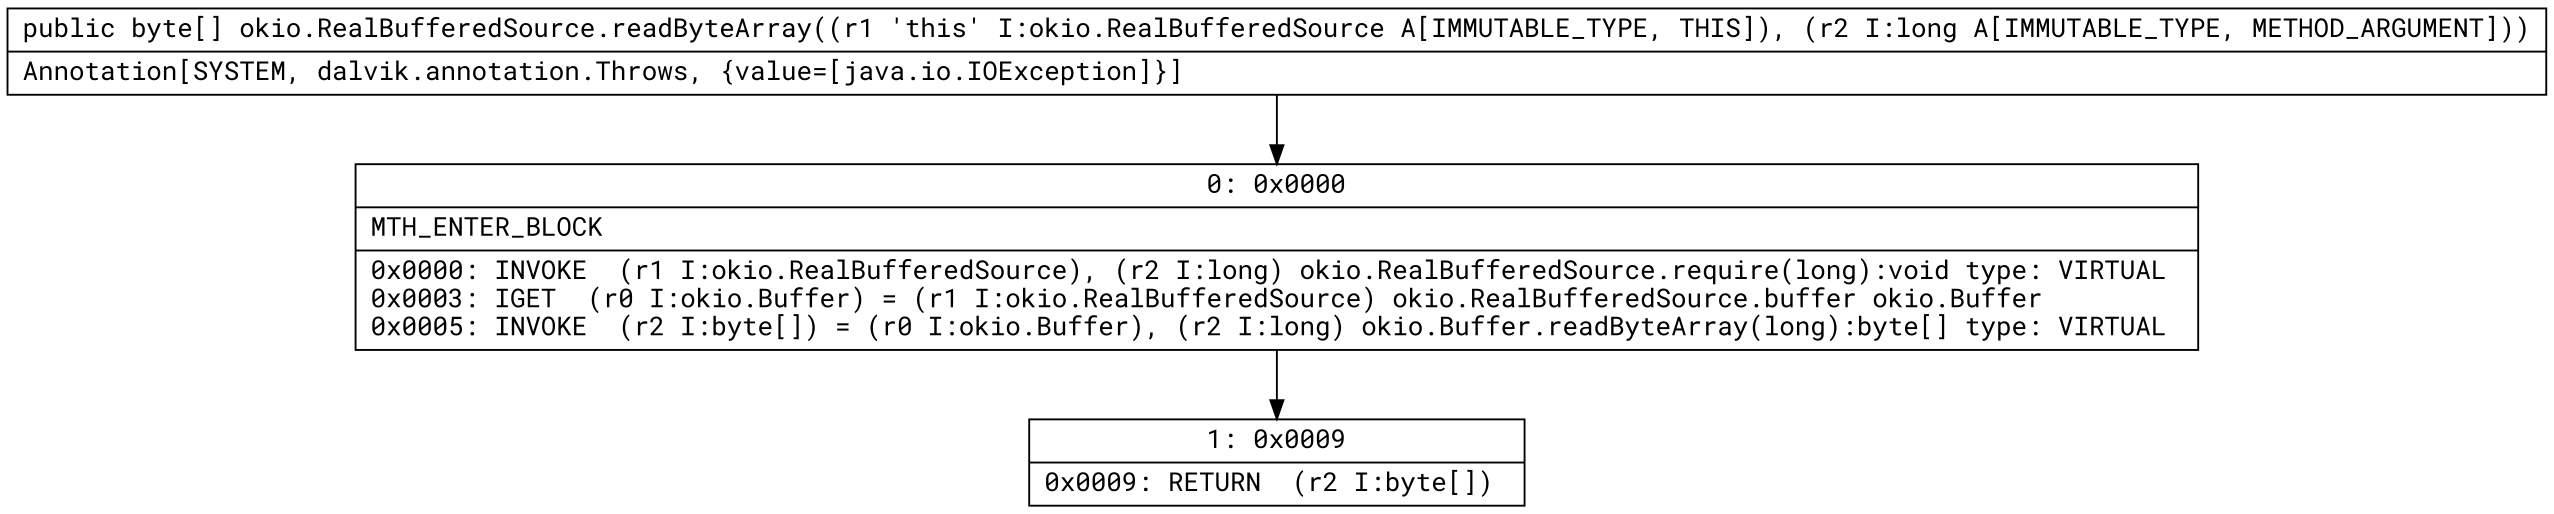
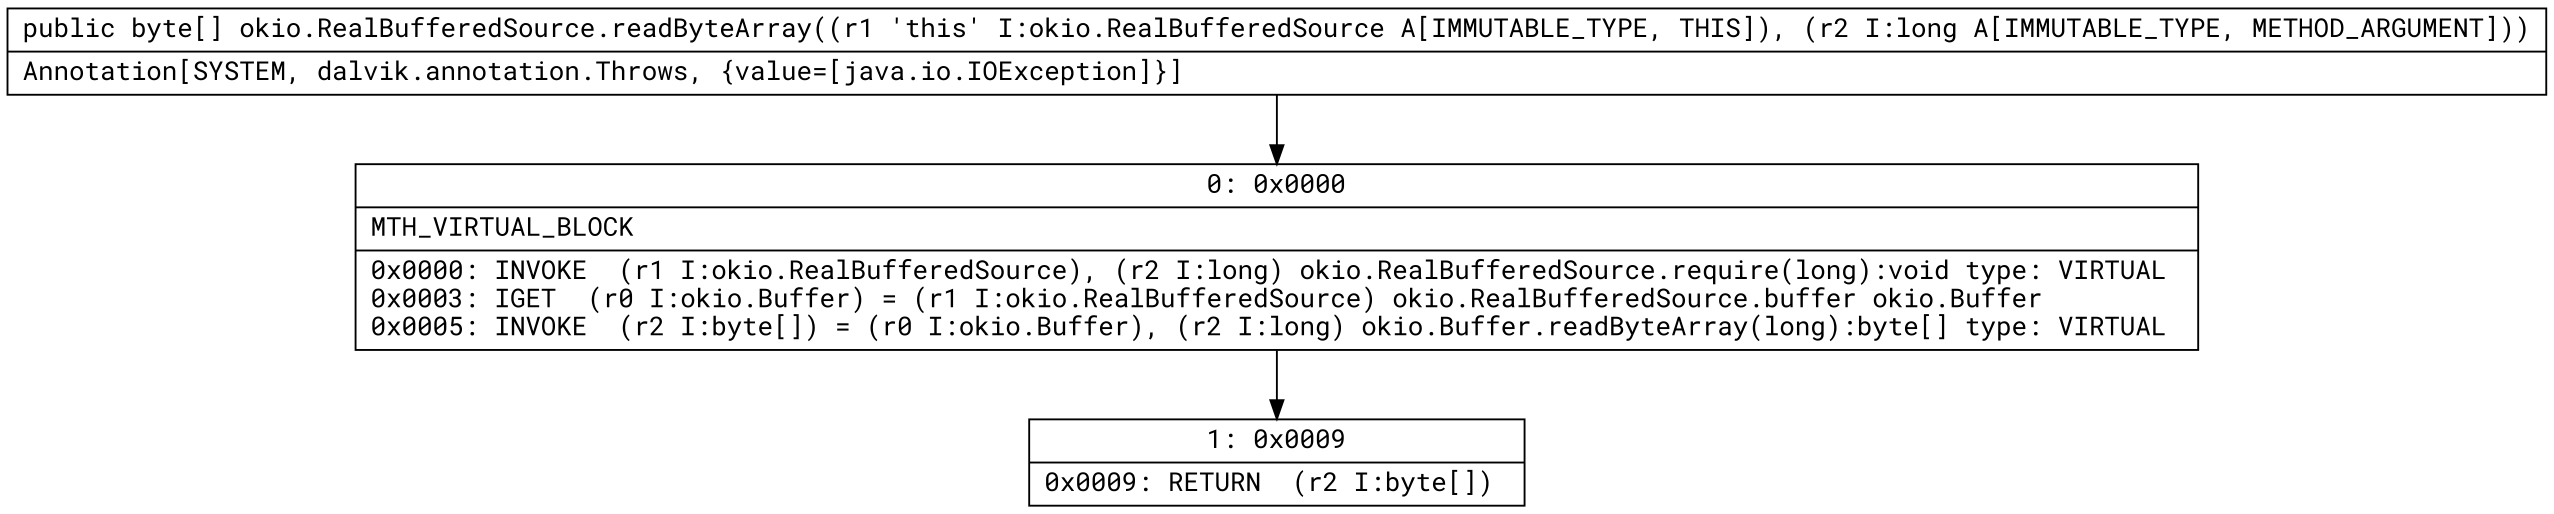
(487, 228) -> (503, 228)
